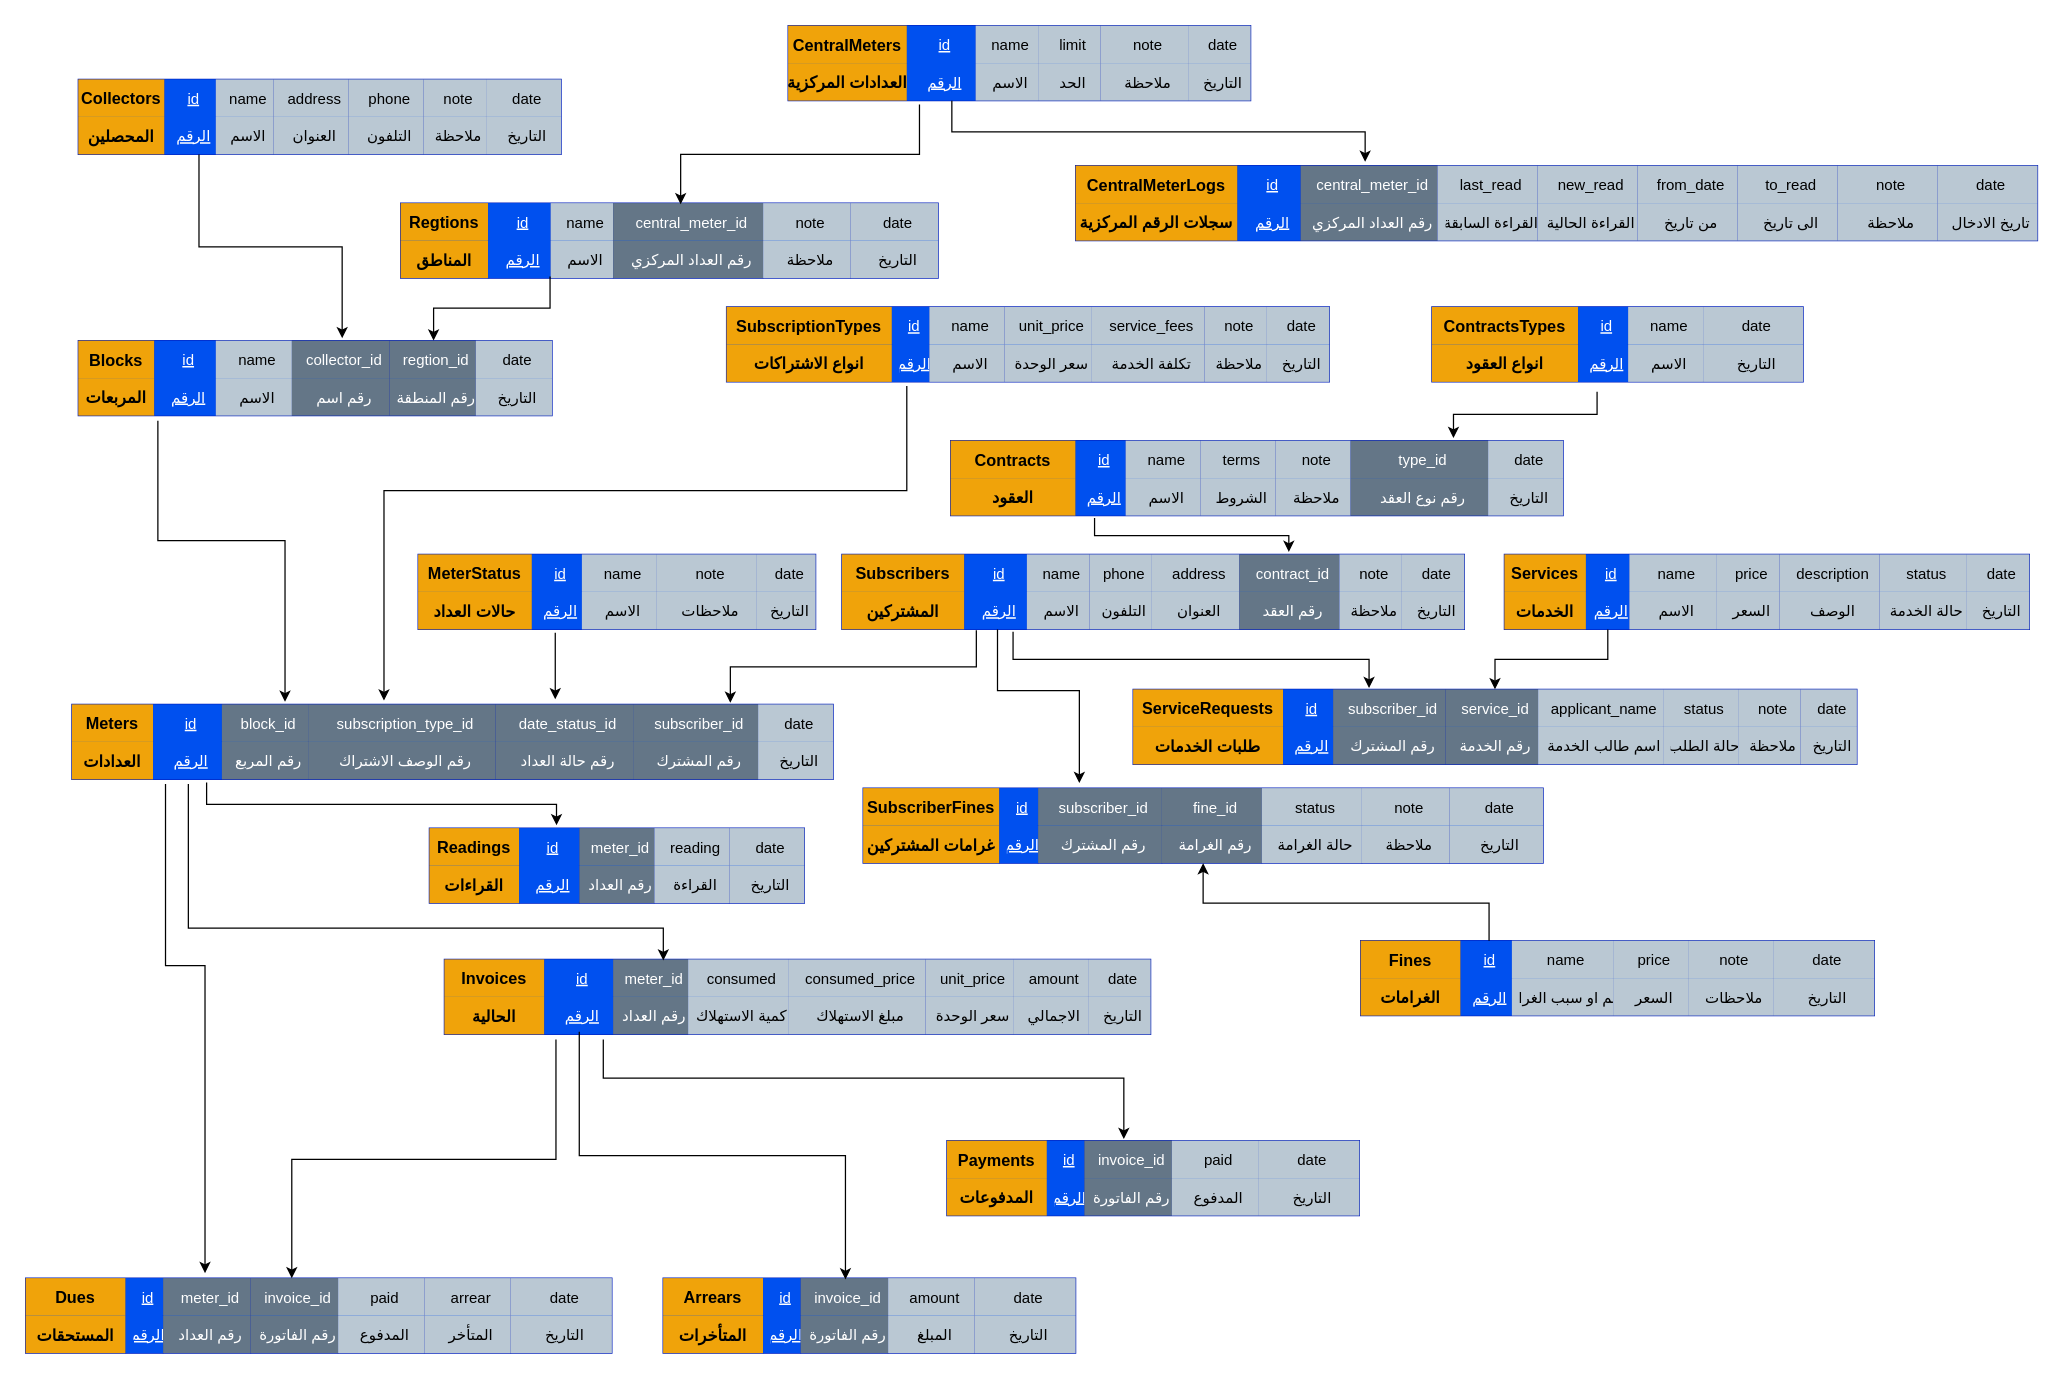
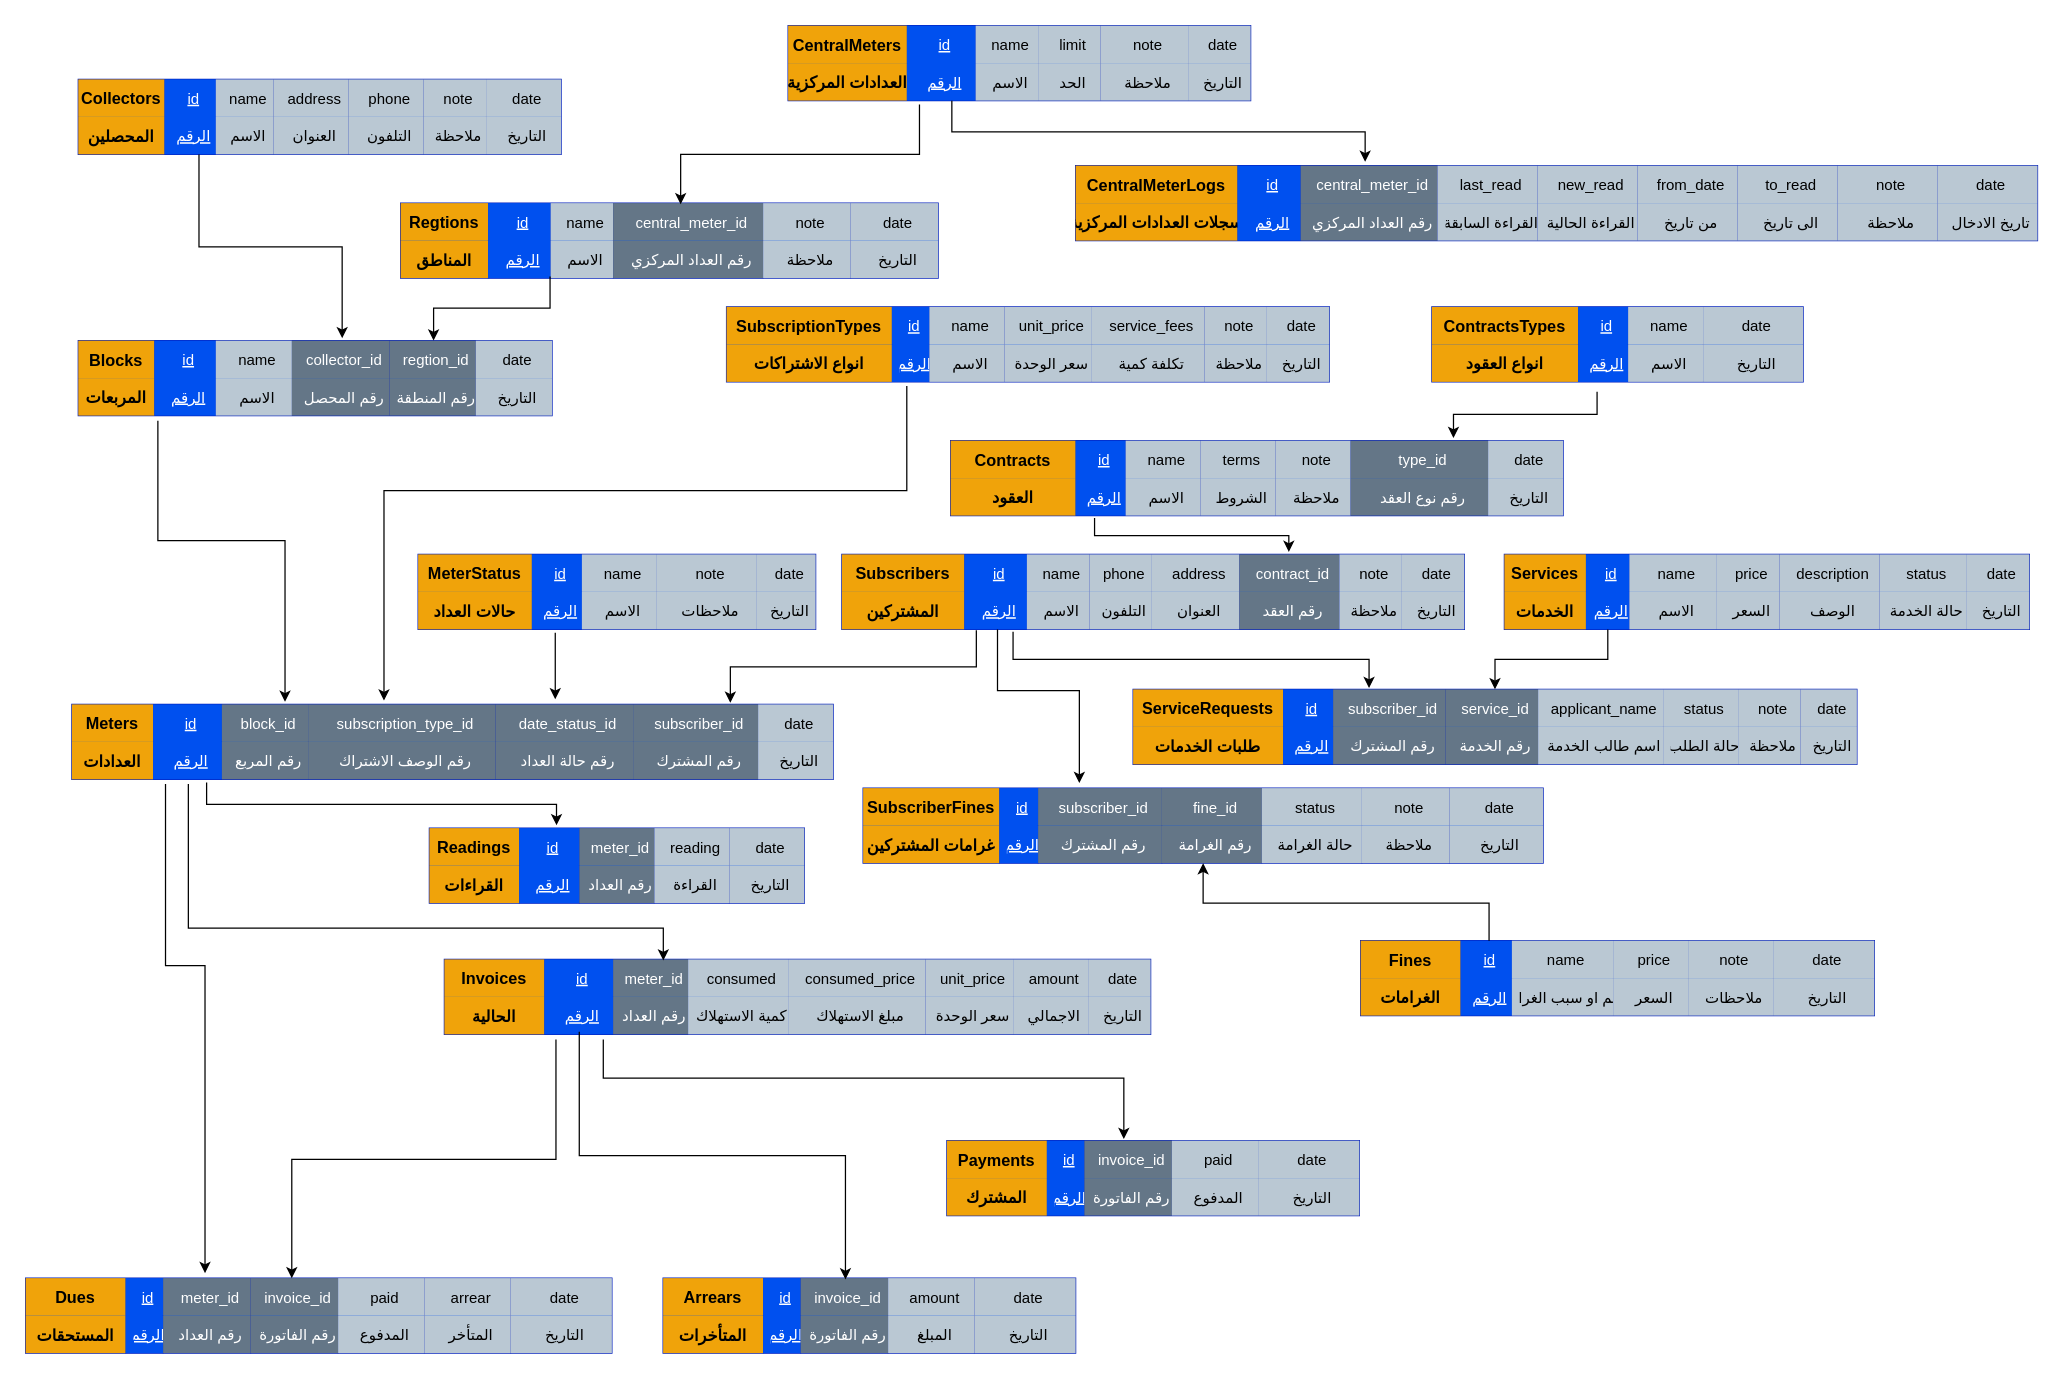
(1156, 223) -> (1156, 223)
(1151, 364) -> (1151, 364)
(344, 398) -> (344, 398)
(996, 1198) -> (996, 1198)
